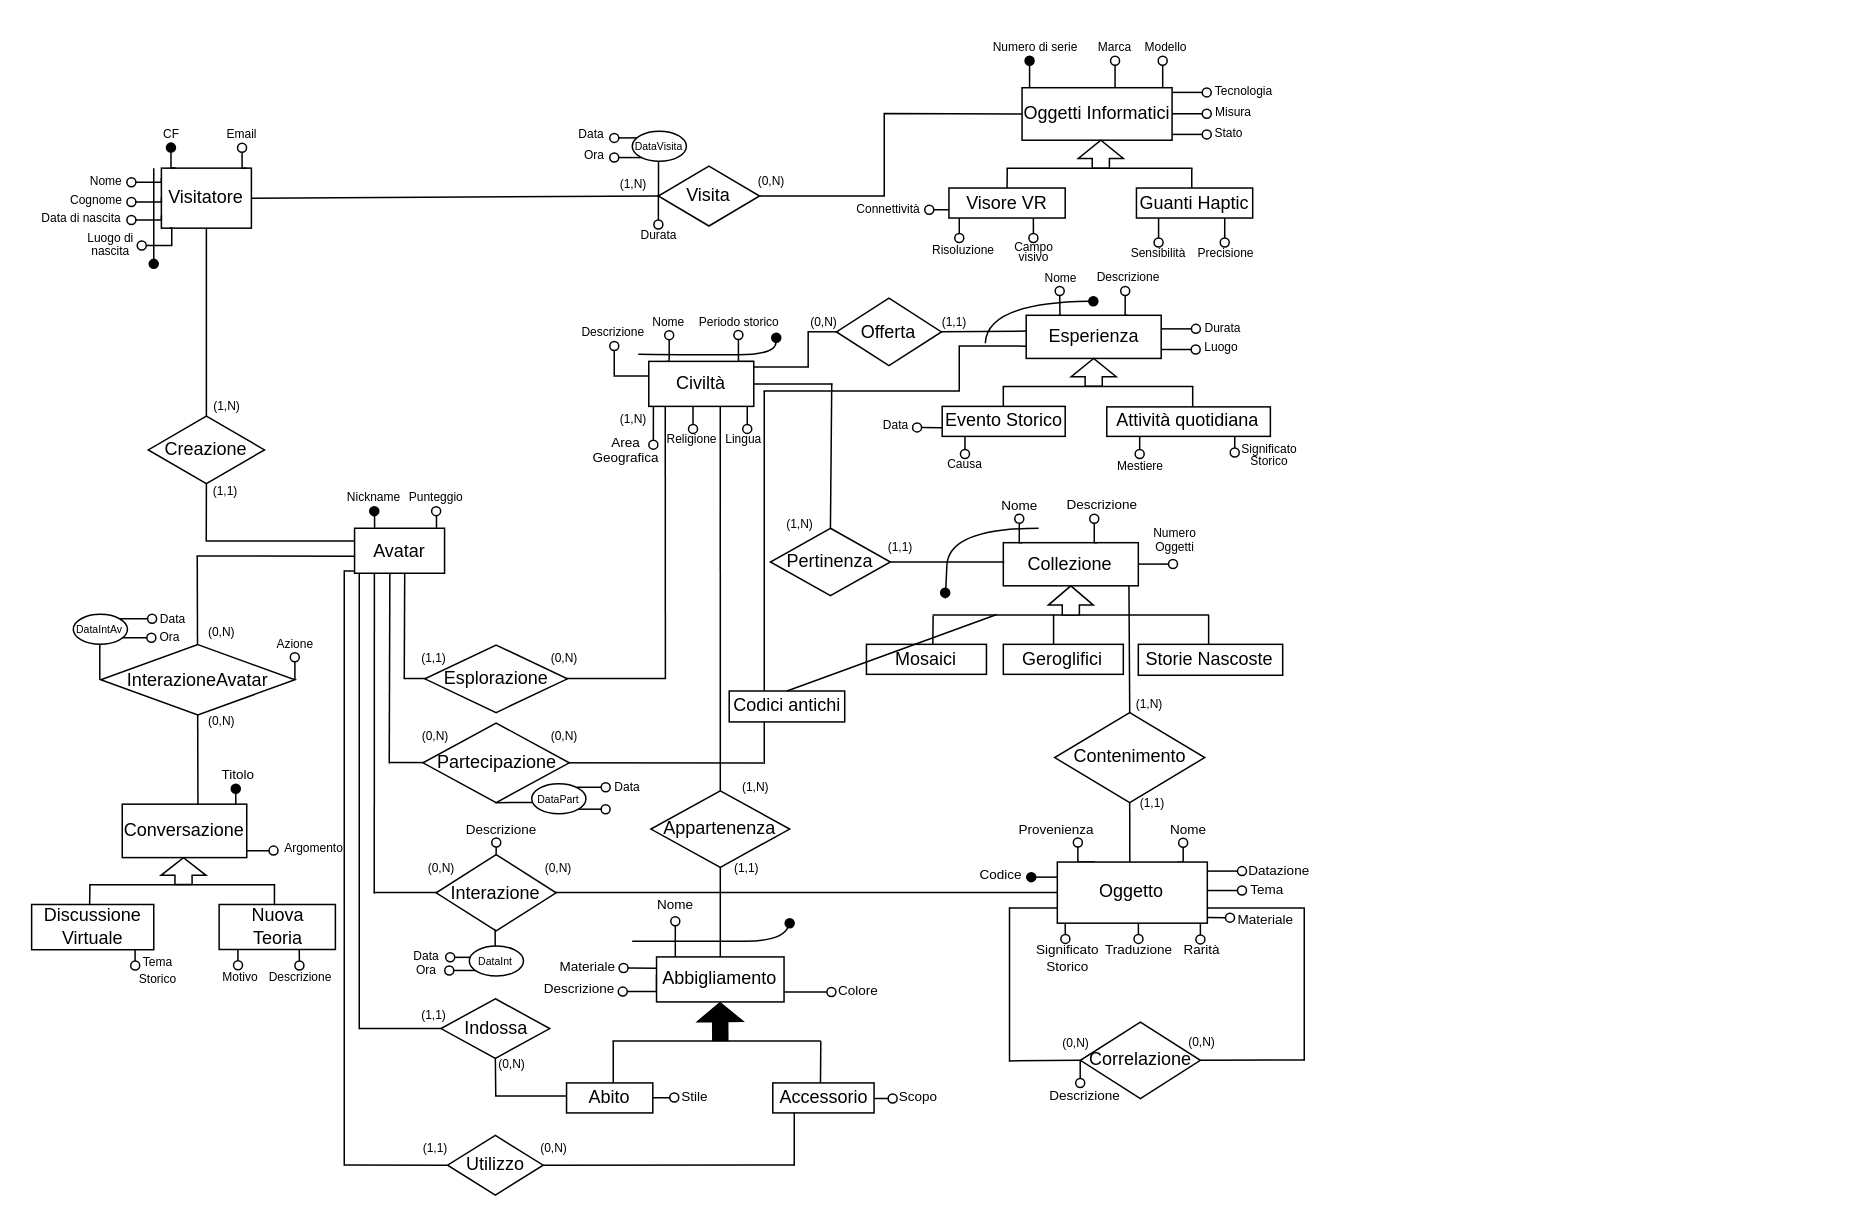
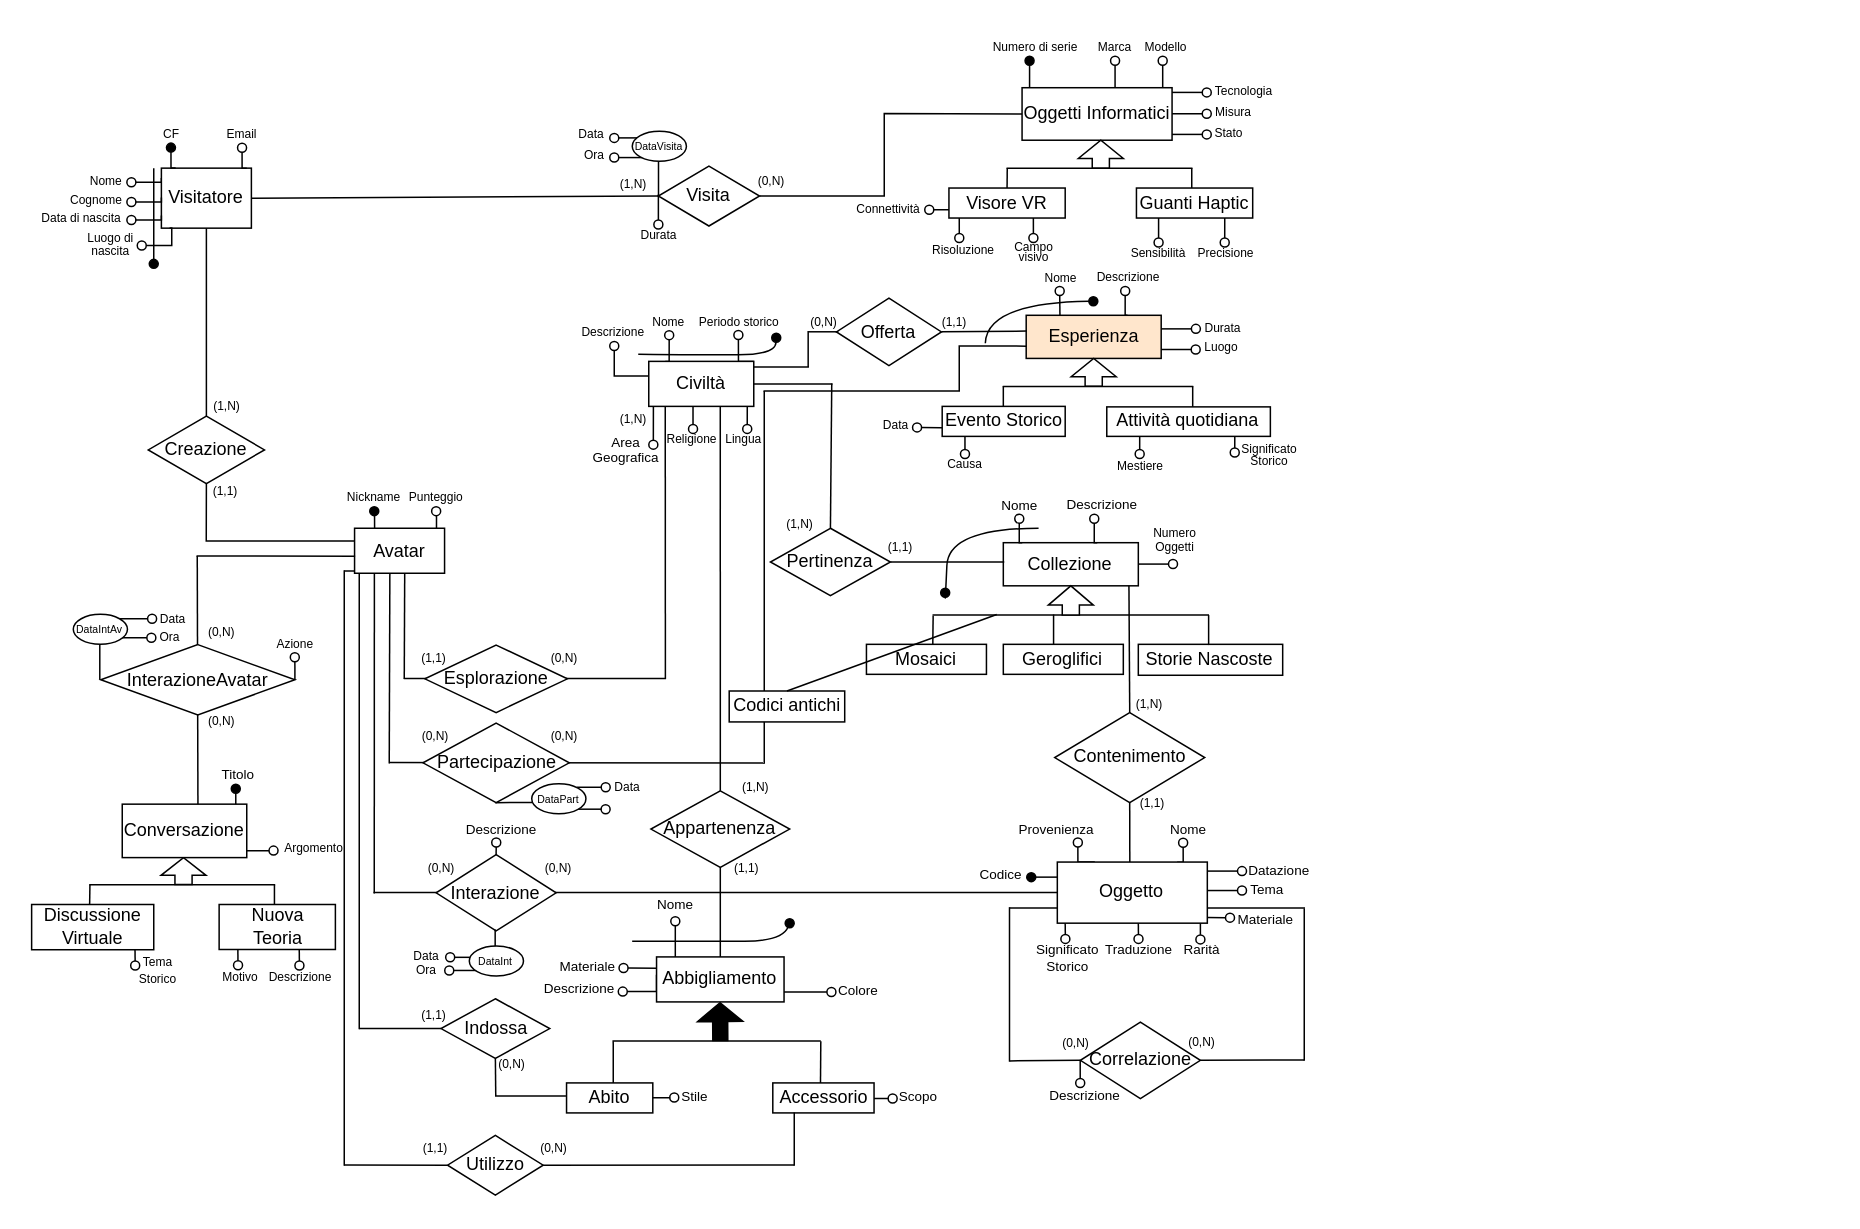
(1094, 337) -> (1094, 337)
